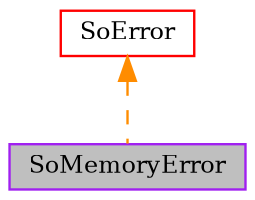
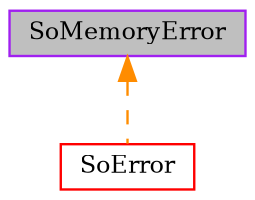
(128, 113) -> (128, 113)
